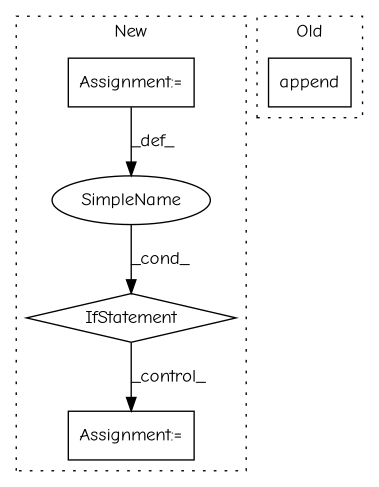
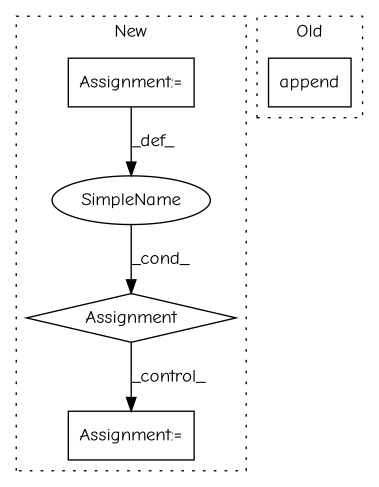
(131, 318) -> (131, 318)
